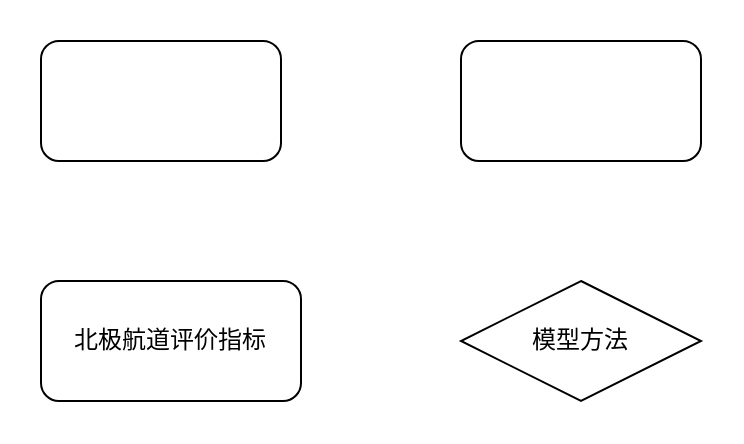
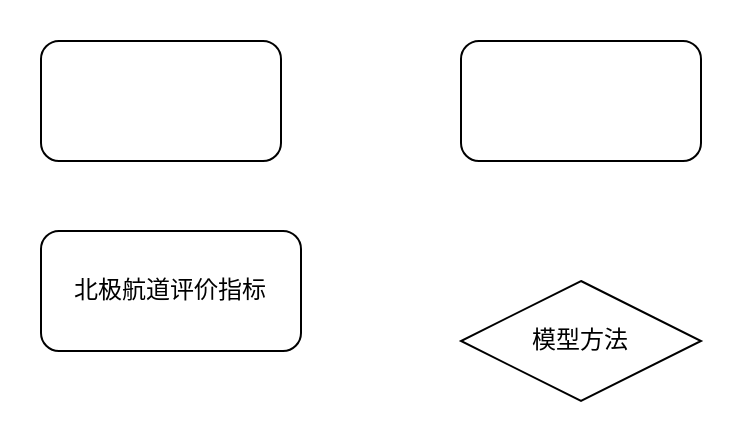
(171, 341) -> (171, 291)
